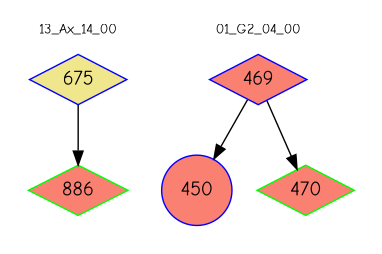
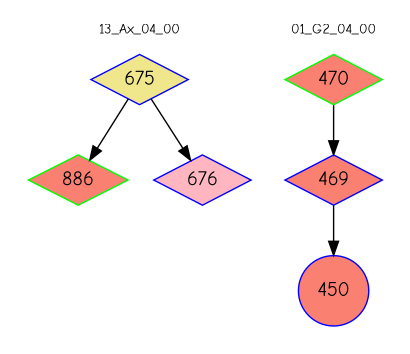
(78, 30) -> (140, 30)
(279, 129) -> (334, 123)
none -> (202, 180)
